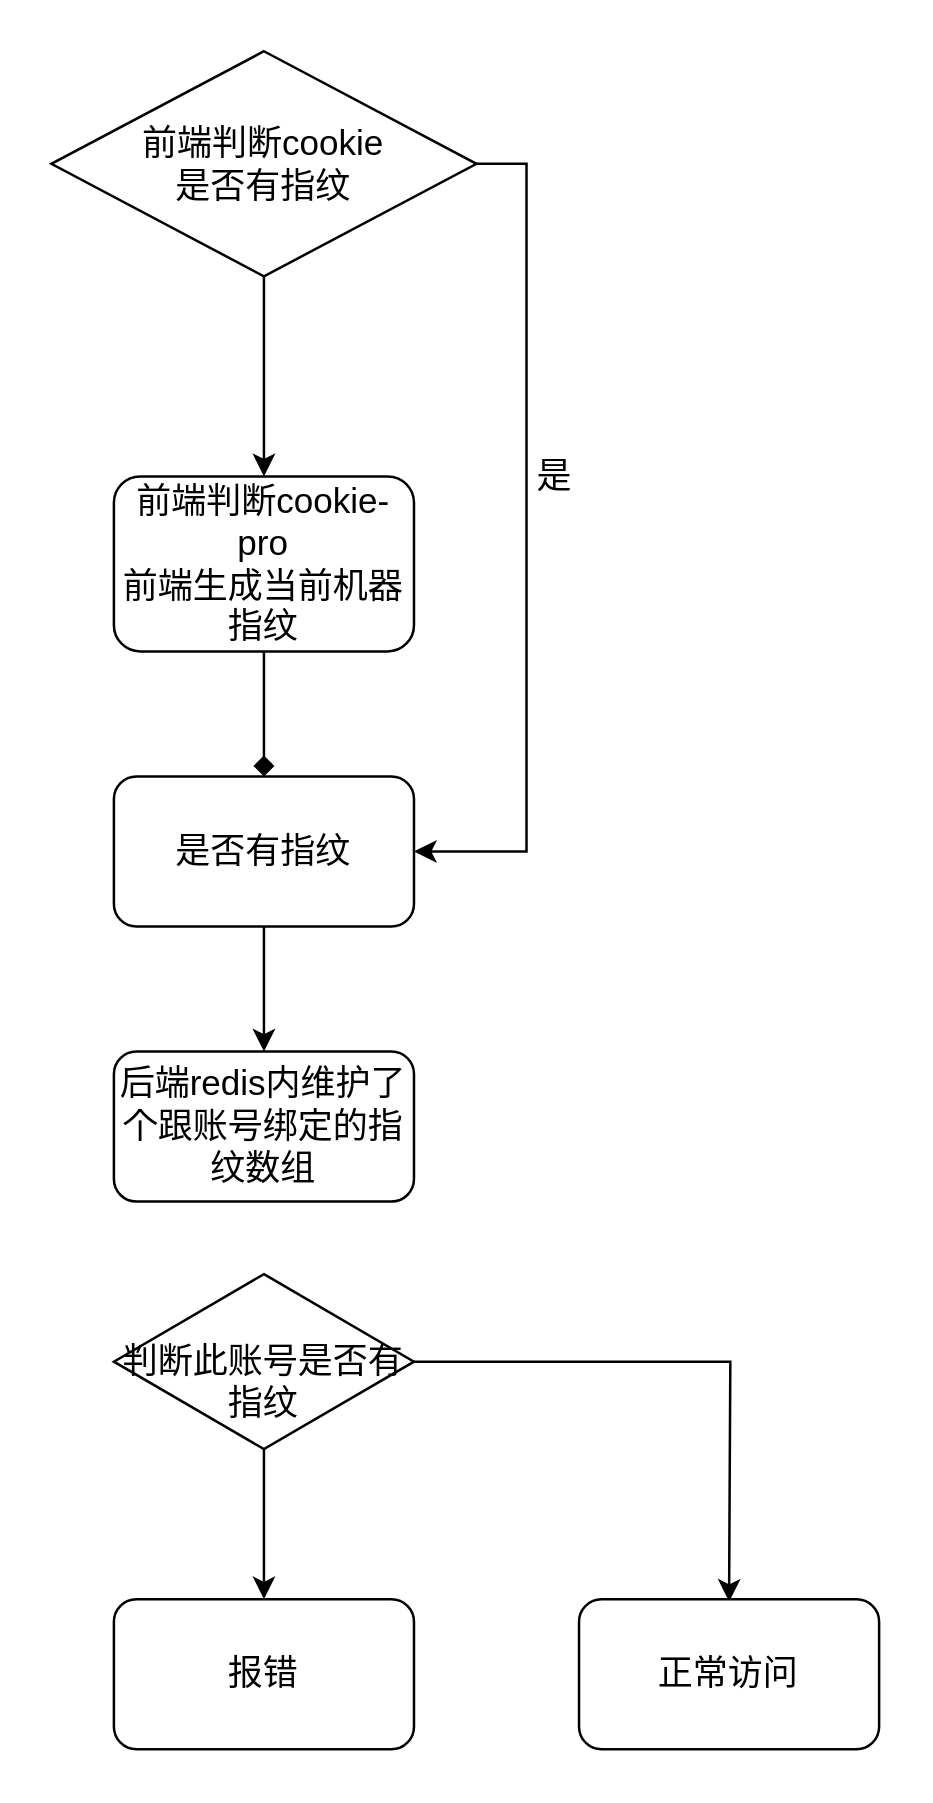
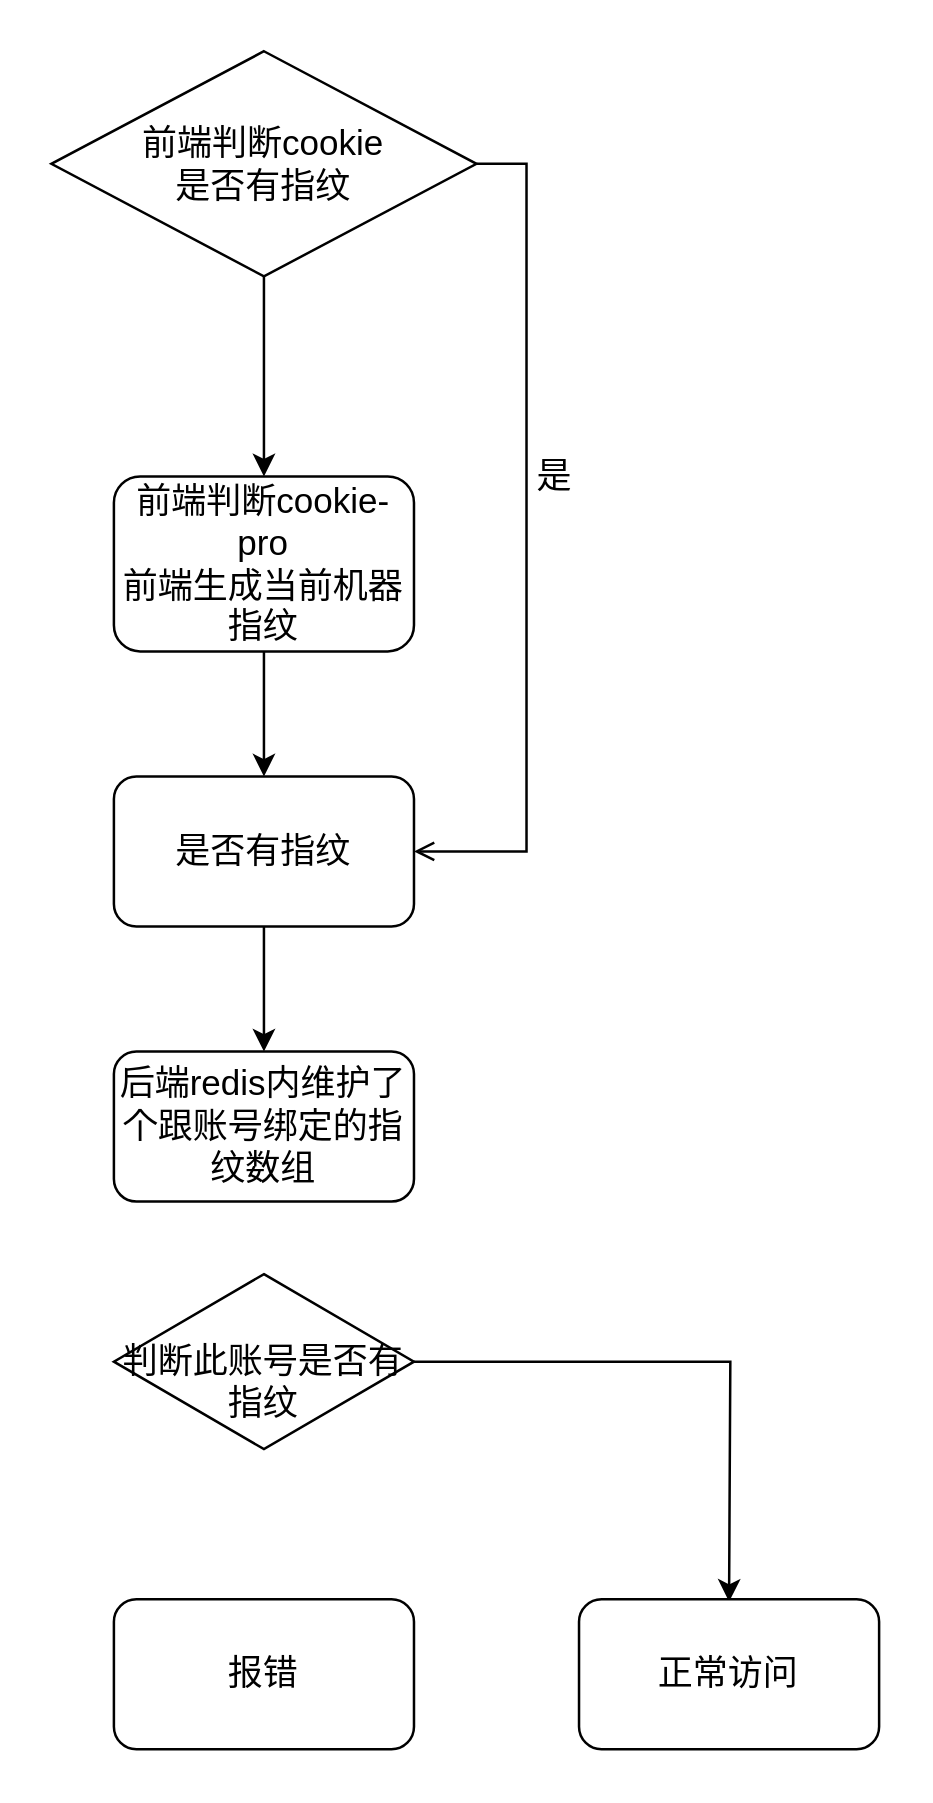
(264, 756) -> (264, 757)
(432, 851) -> (427, 851)
(264, 1516) -> none
